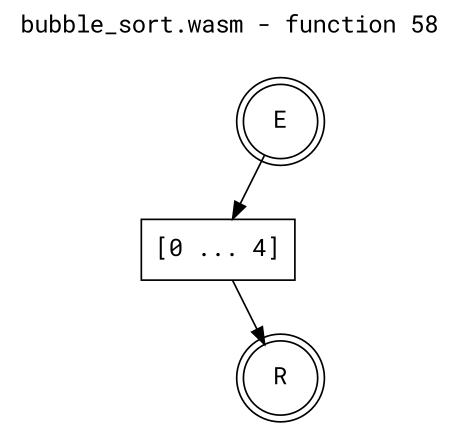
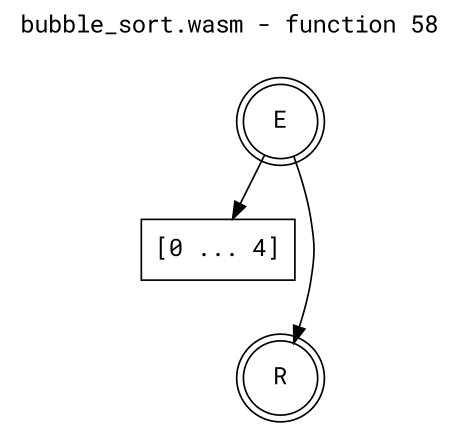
(245, 305) -> (314, 241)
